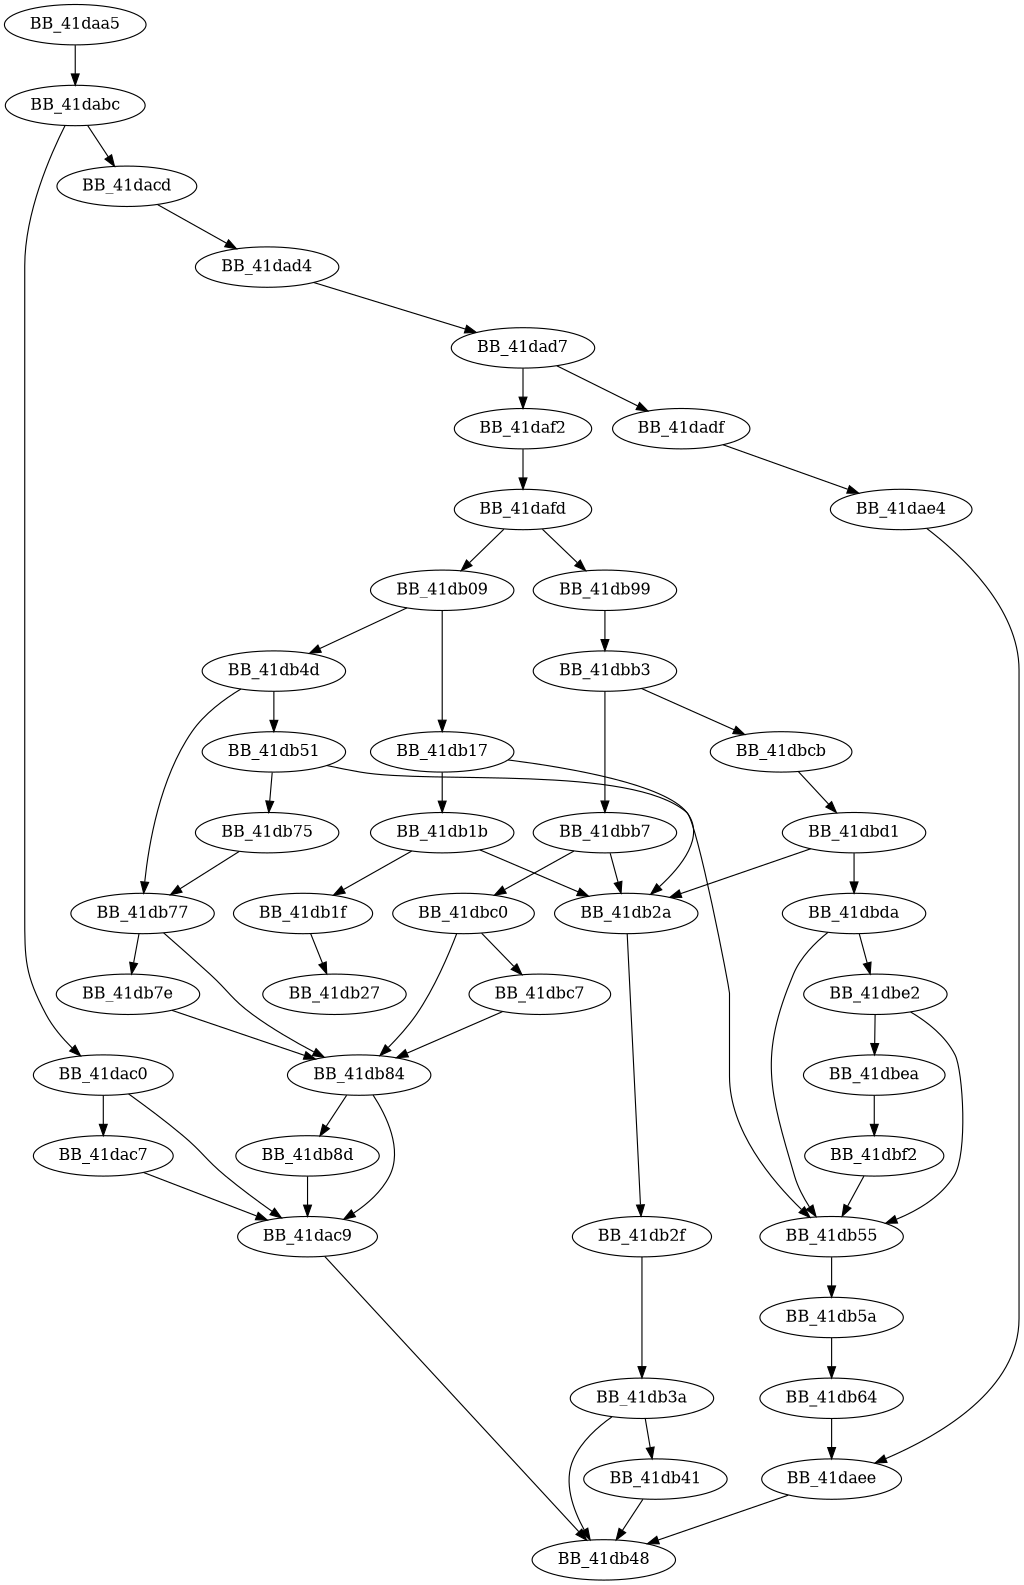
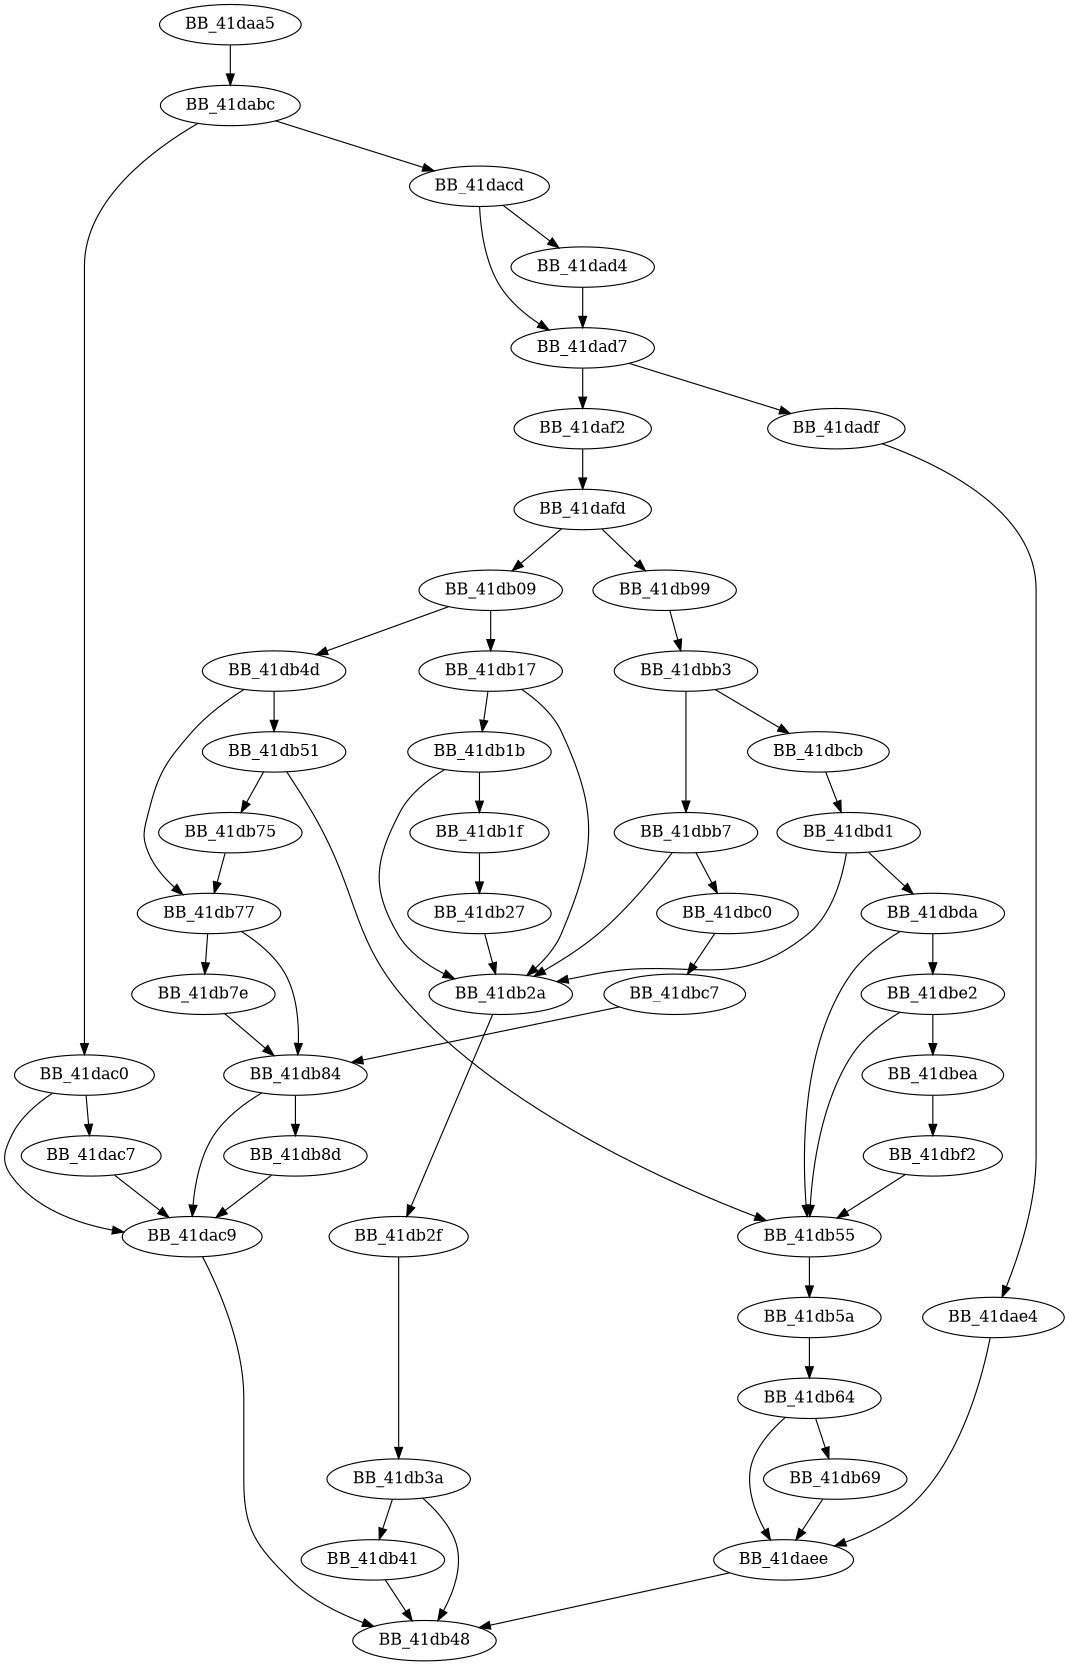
none -> (494, 274)
none -> (489, 949)
(429, 994) -> none
none -> (835, 1479)
